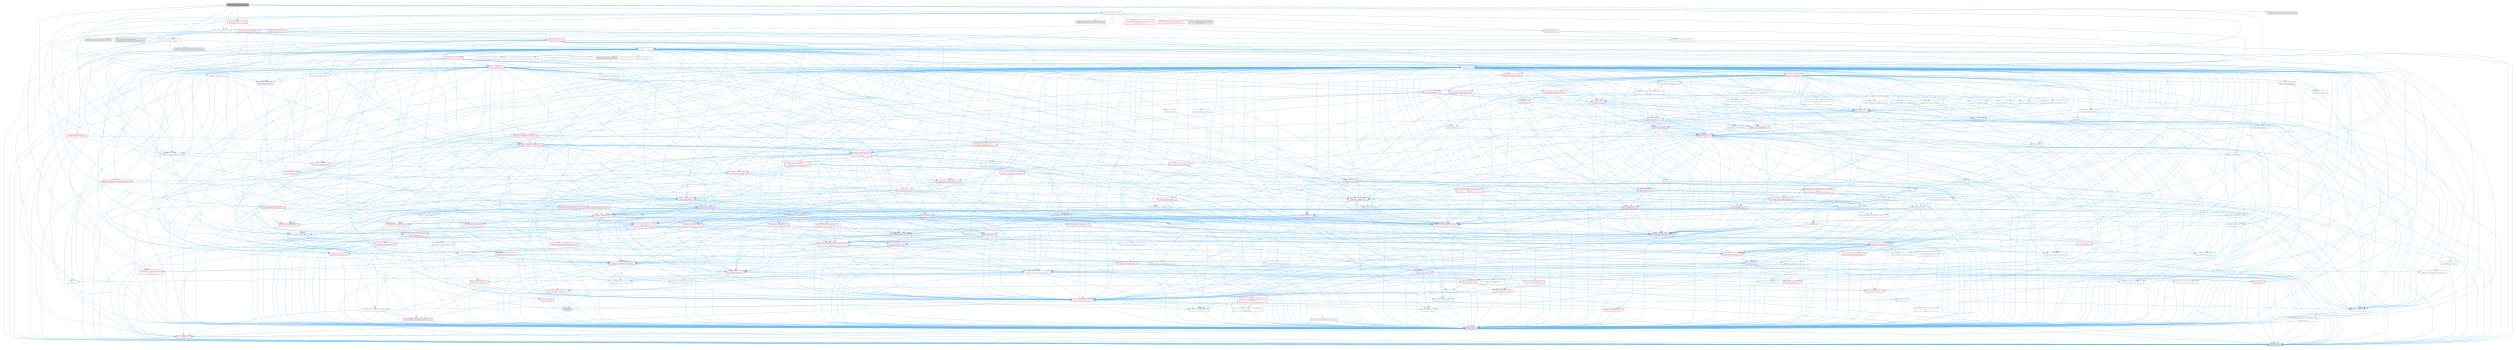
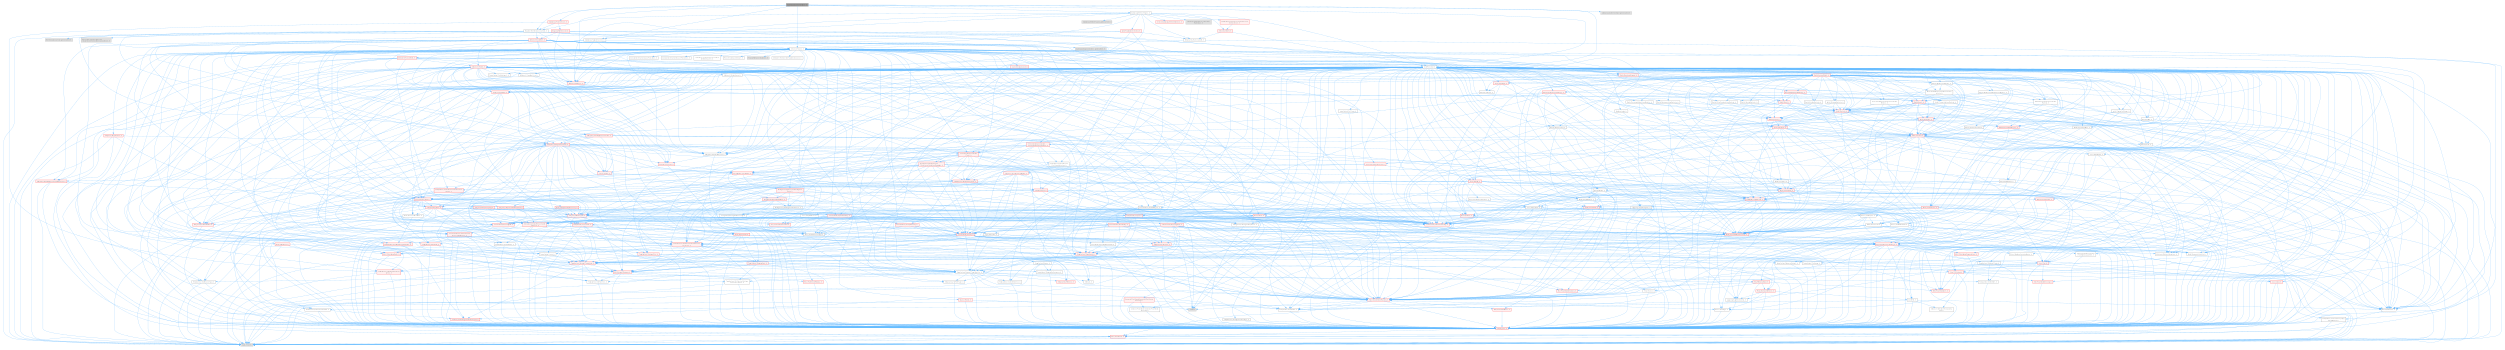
none -> (1020, 67)
